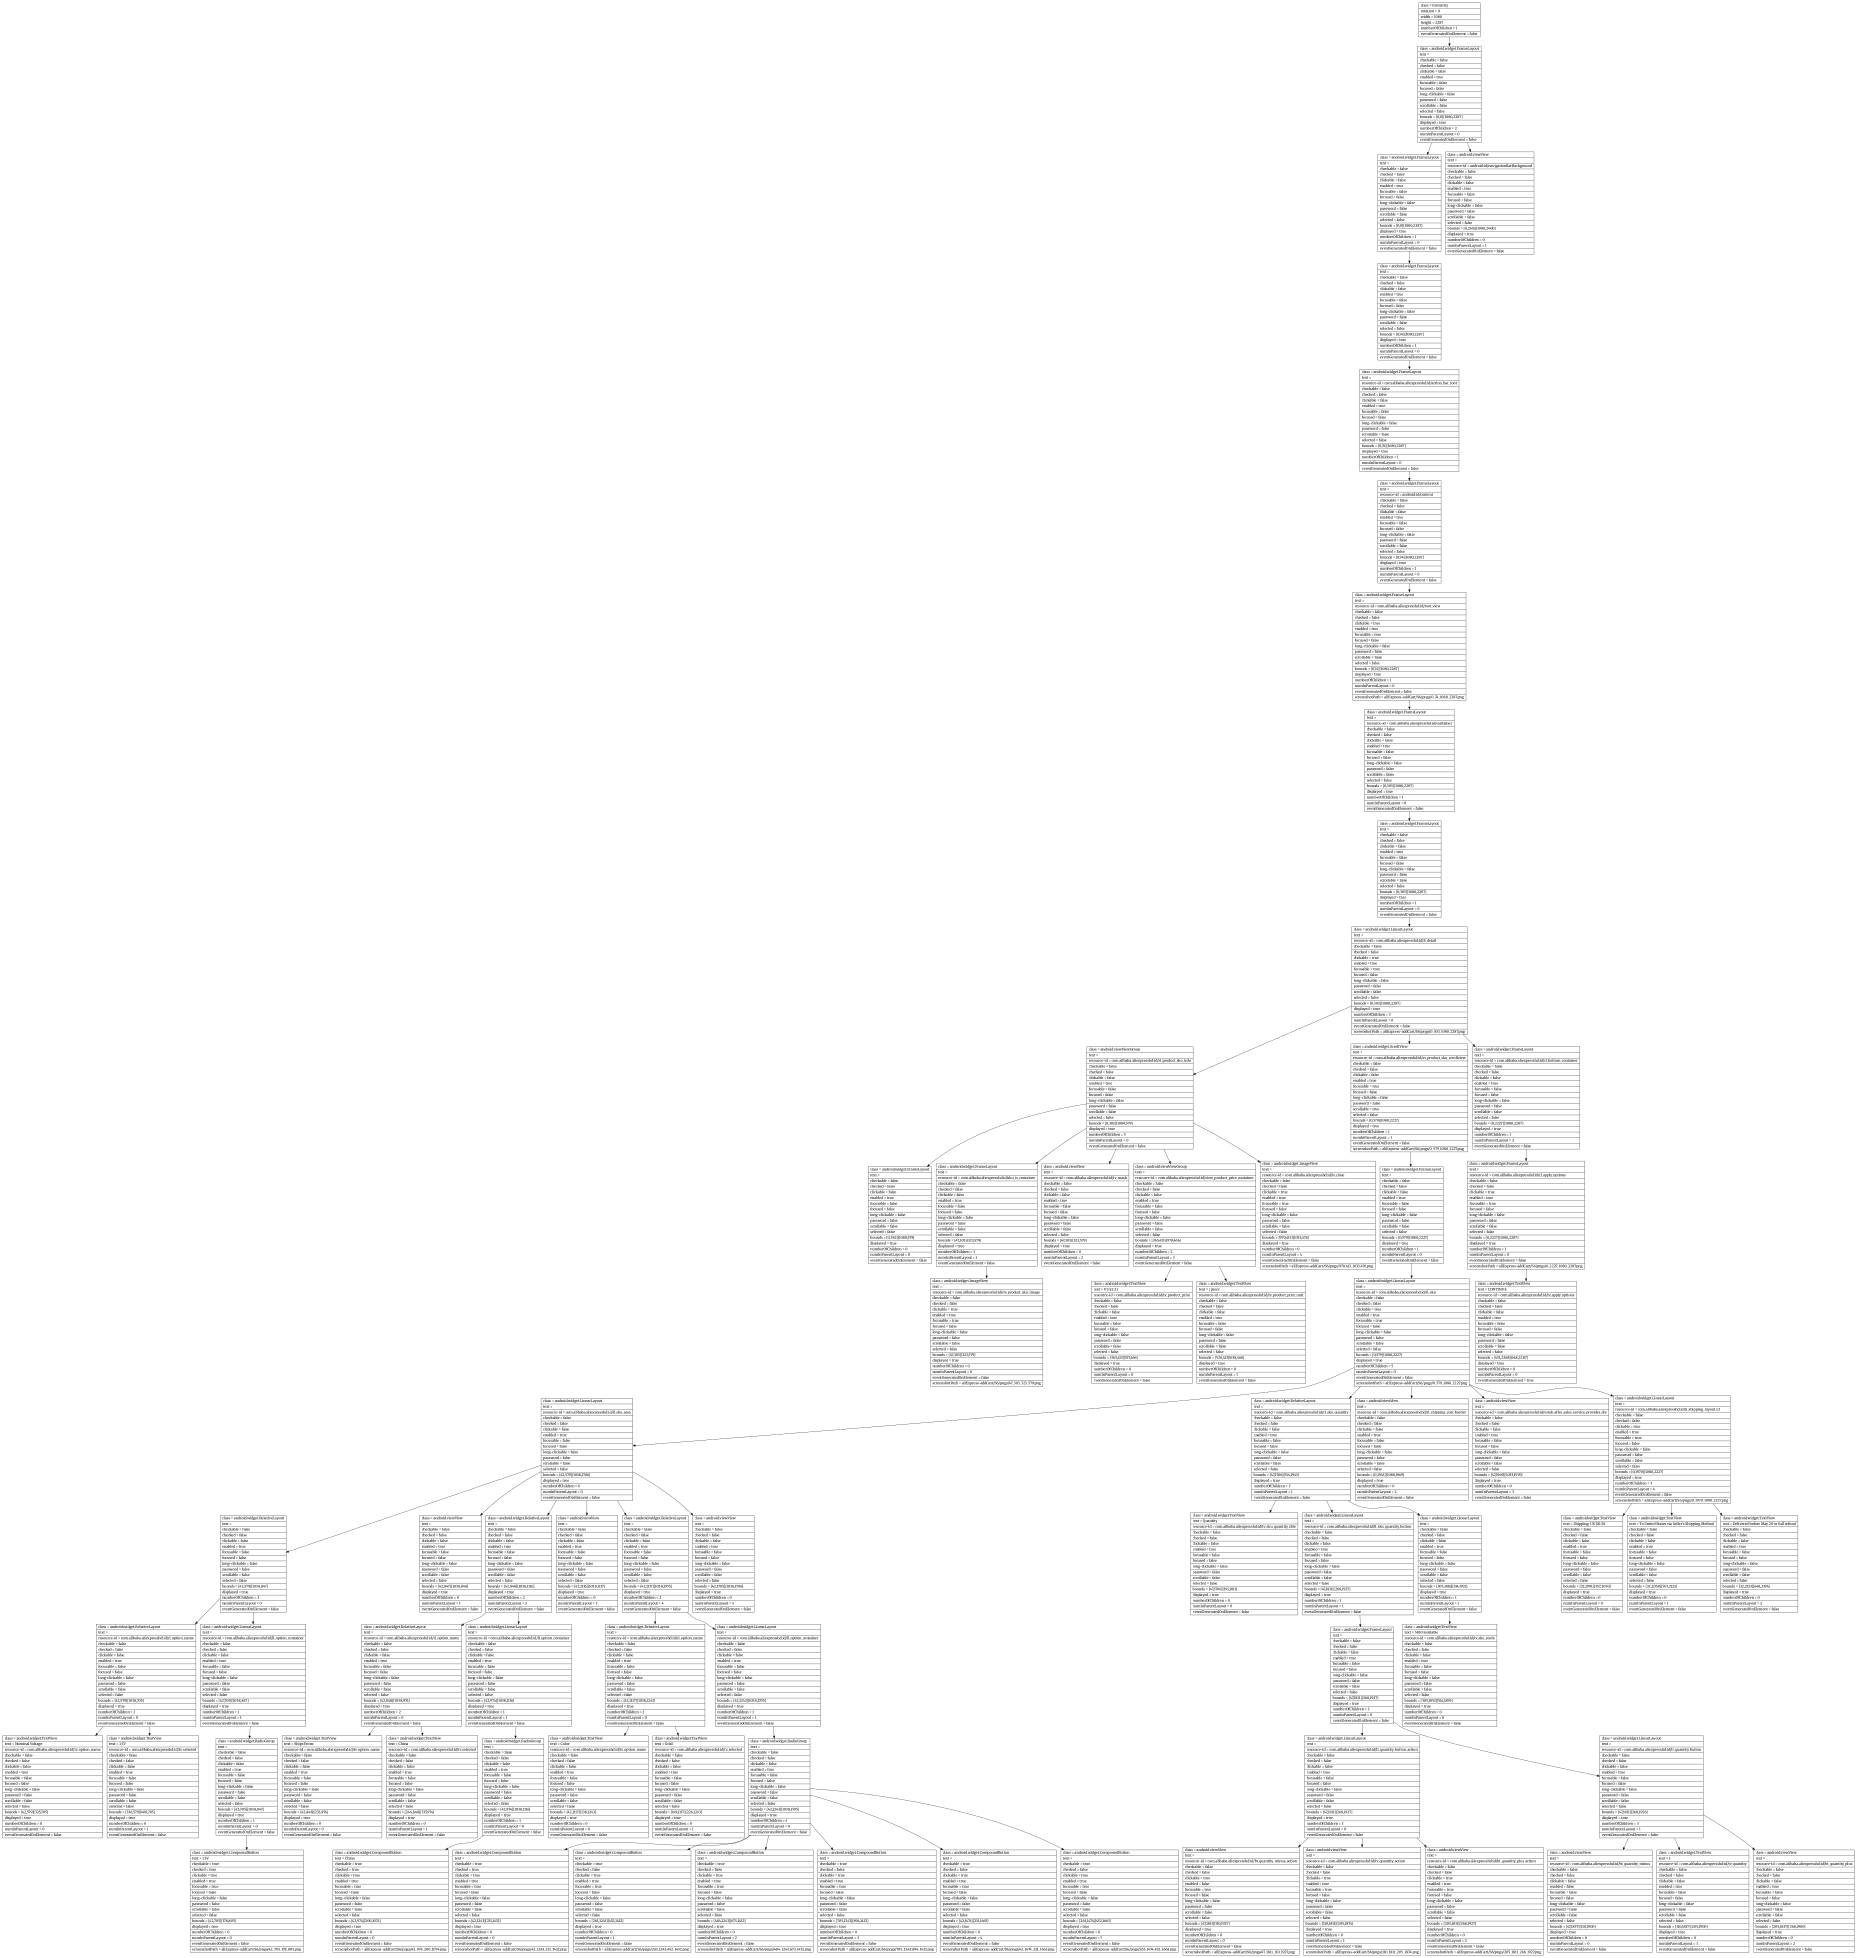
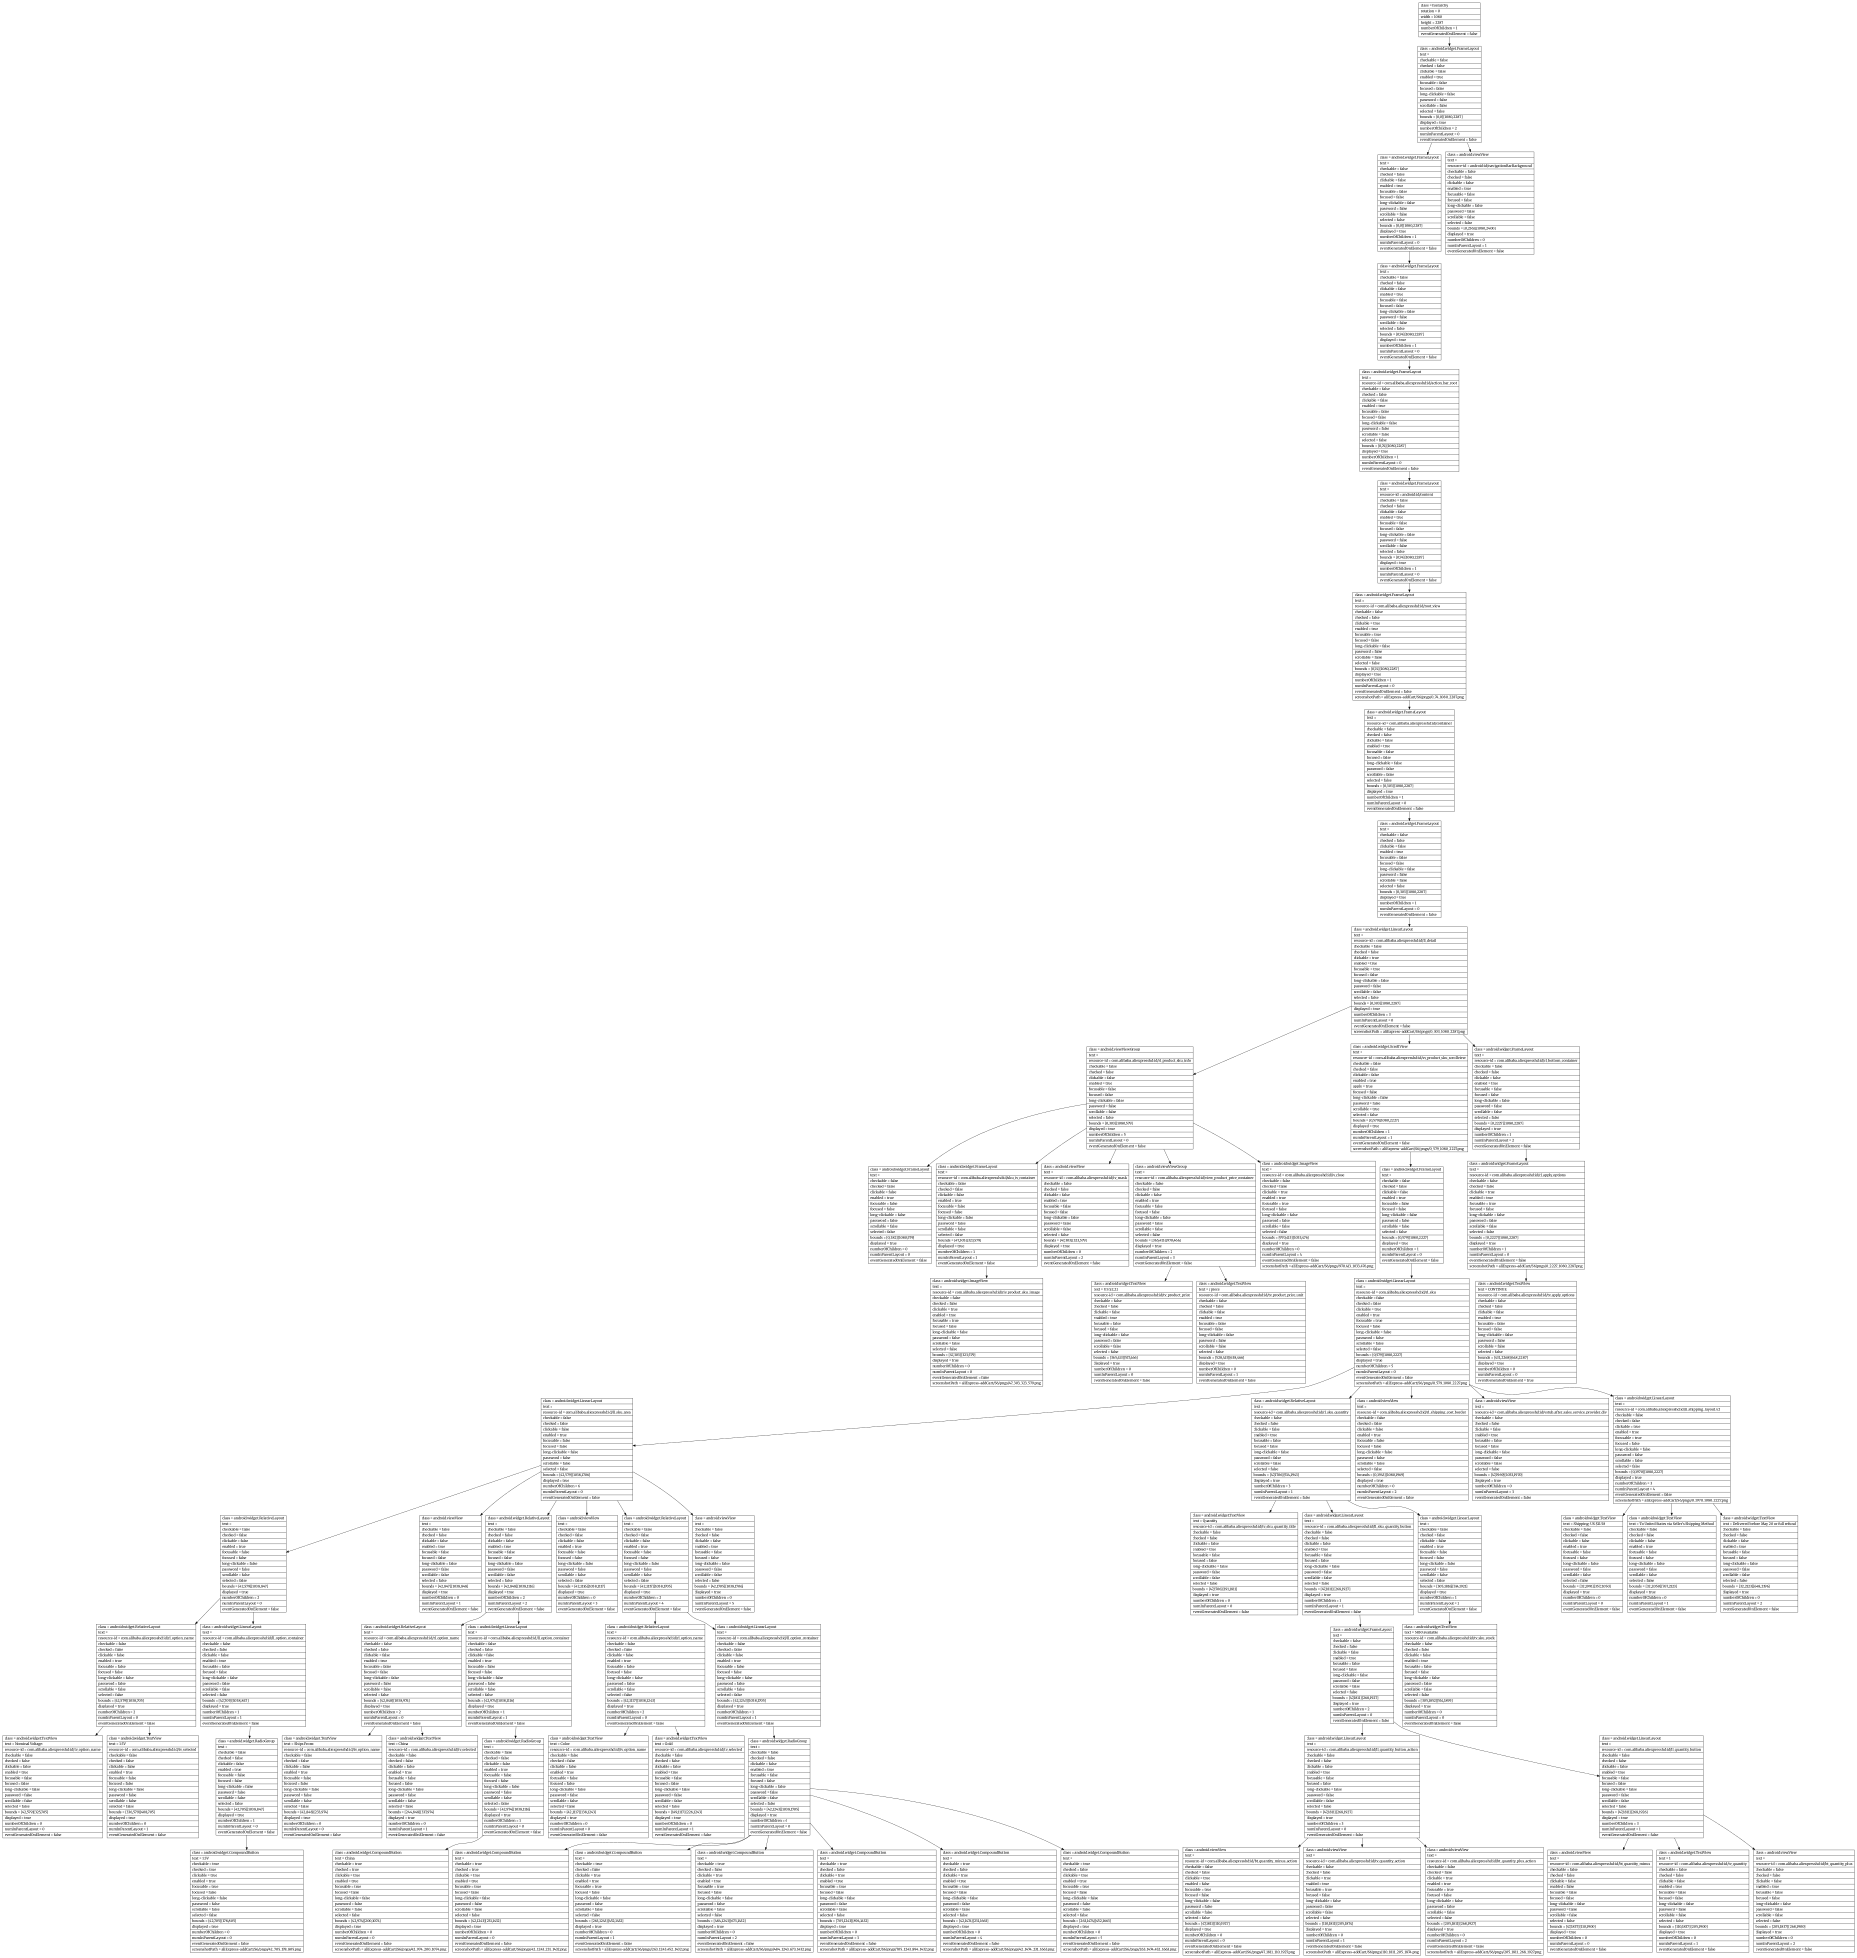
(1366, 1086) -> (1363, 1086)
